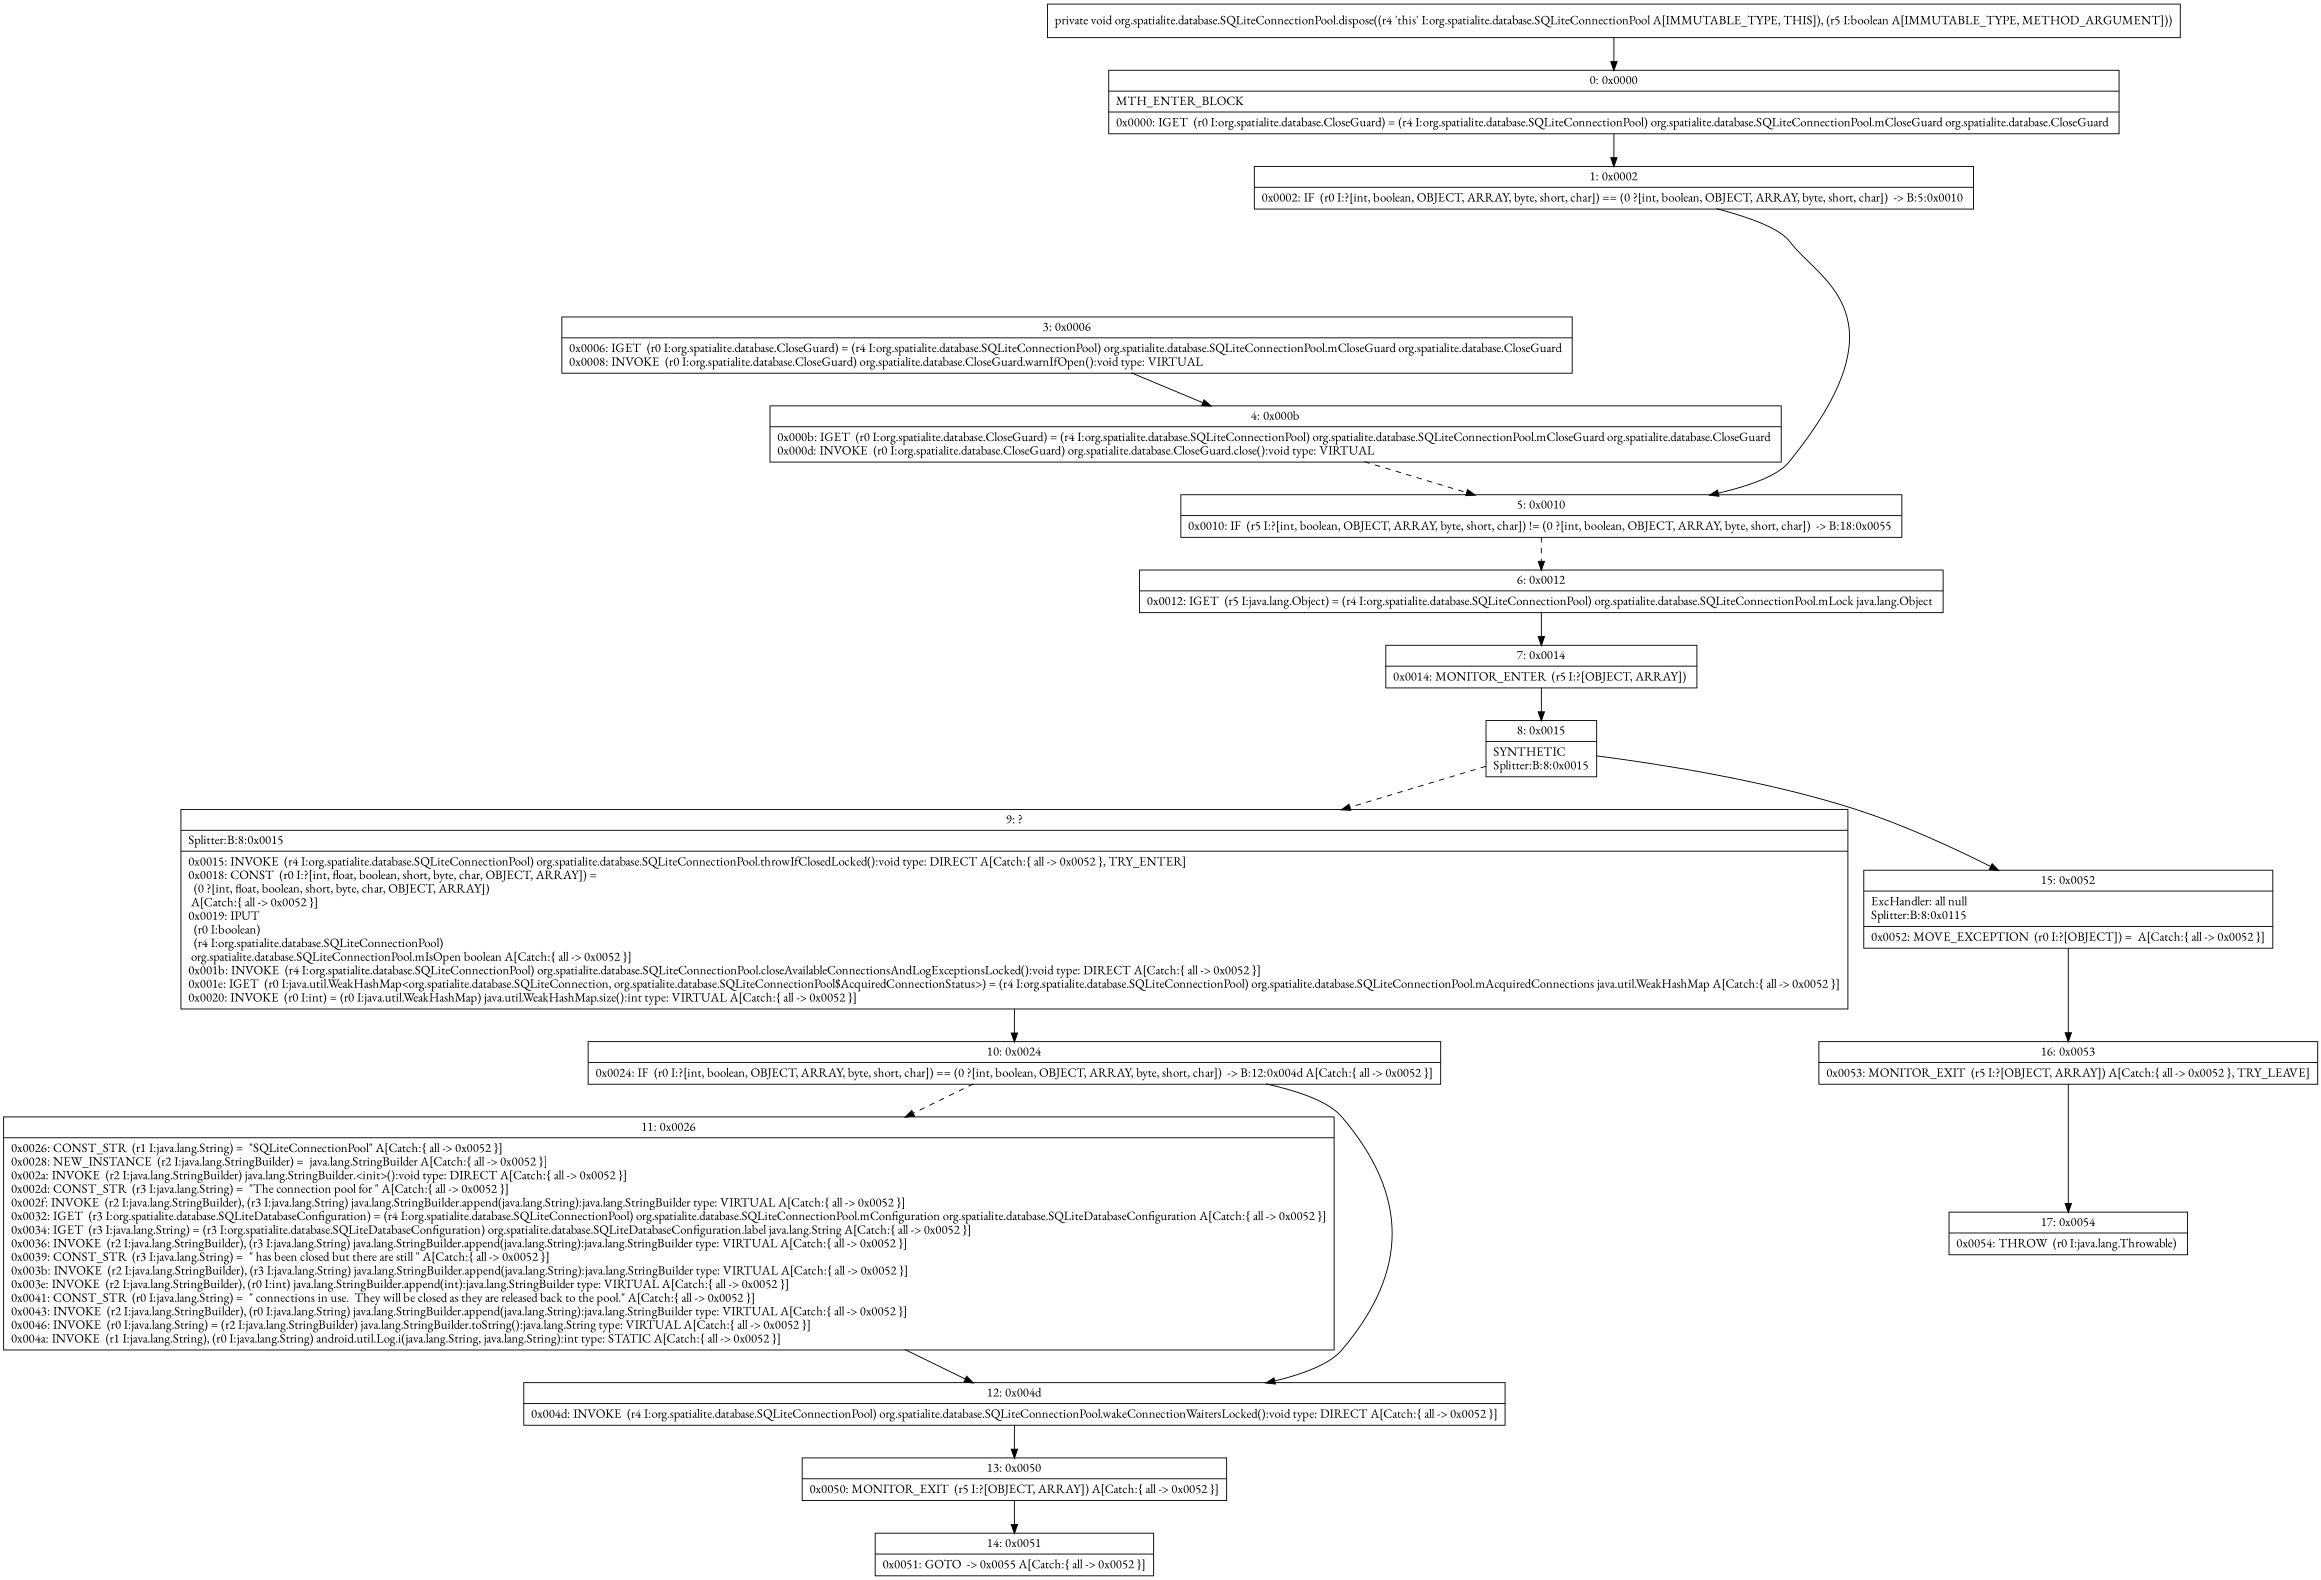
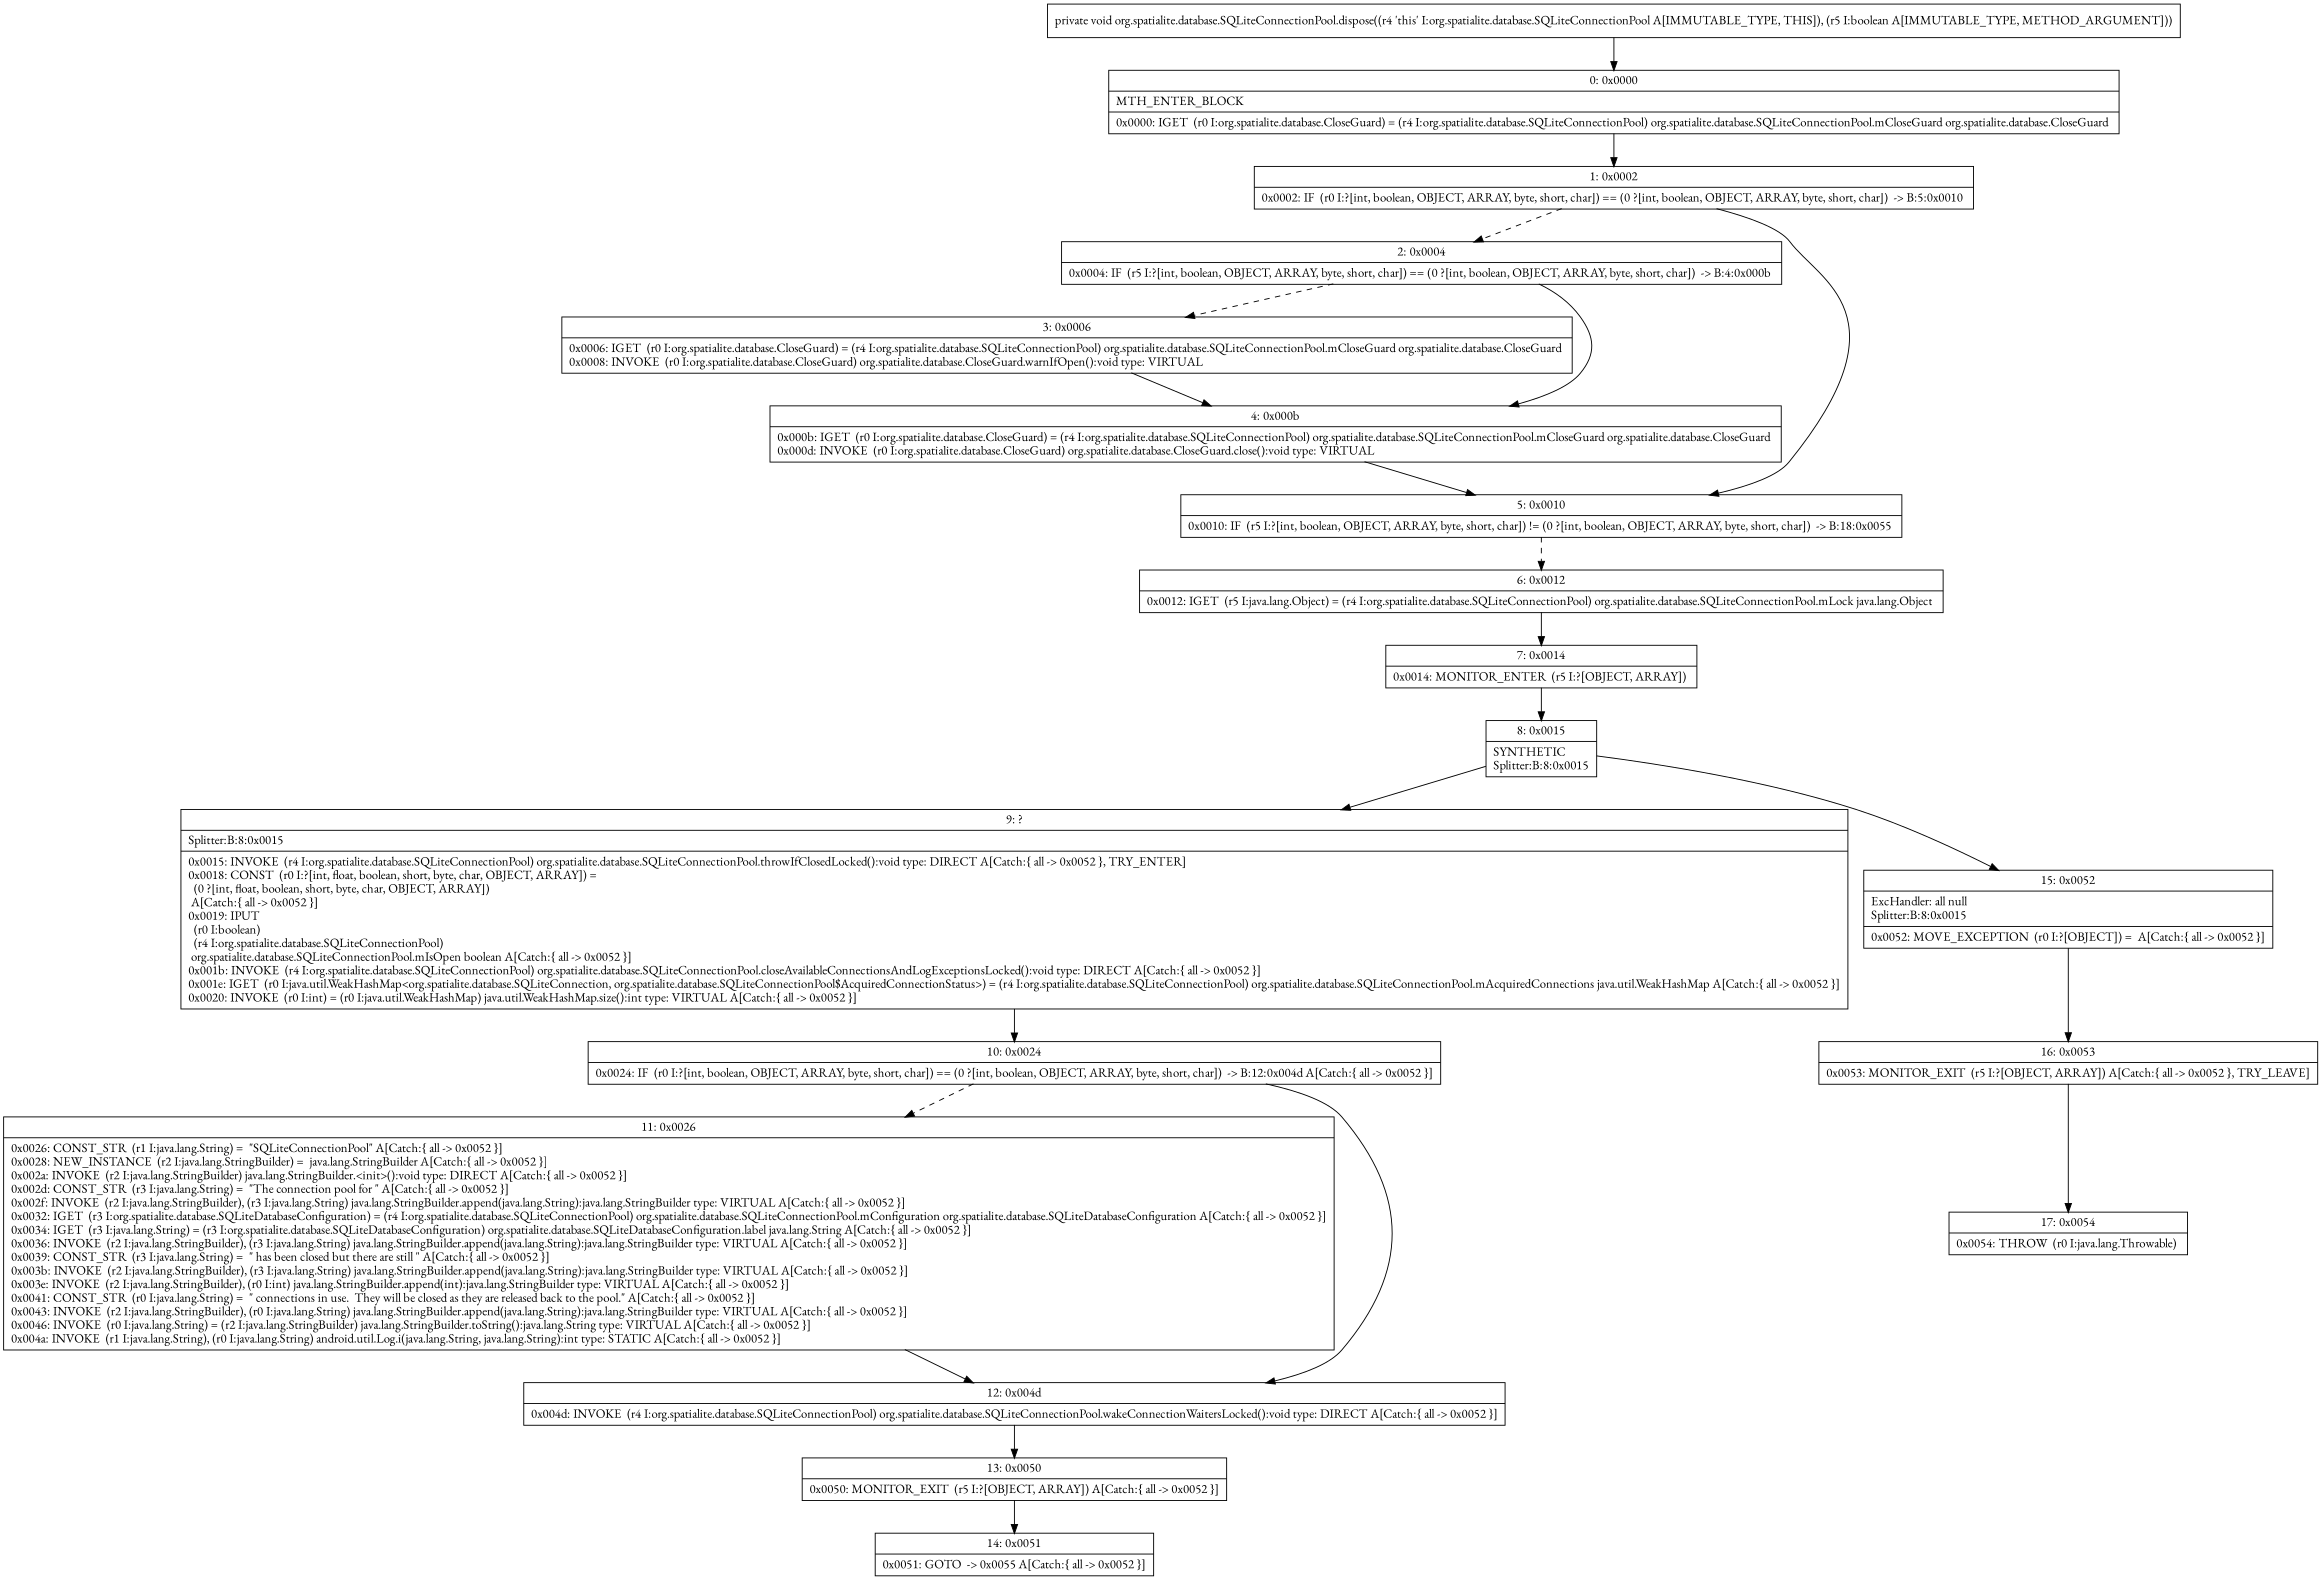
none -> (1422, 263)
(1416, 477) -> (1416, 477)
(1418, 787) -> (1418, 787)
(1919, 915) -> (1919, 915)
